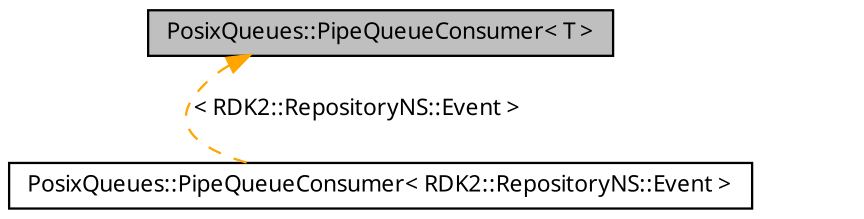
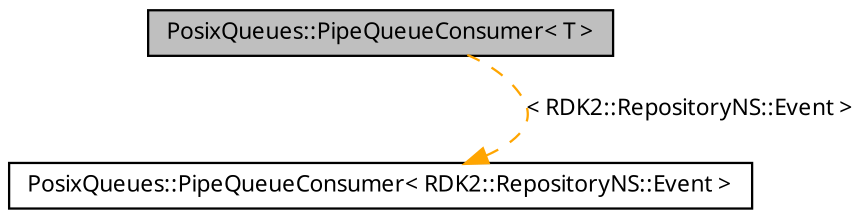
(188, 125) -> (524, 102)
